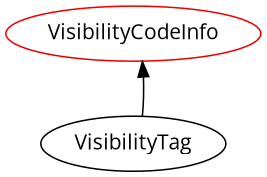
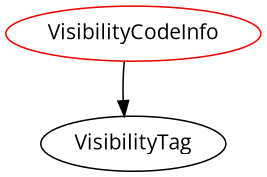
(144, 97) -> (123, 81)
